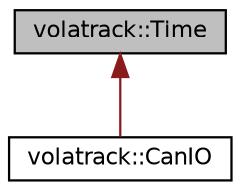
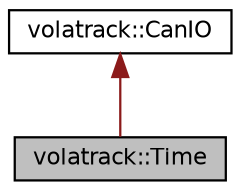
(120, 107) -> (120, 107)
